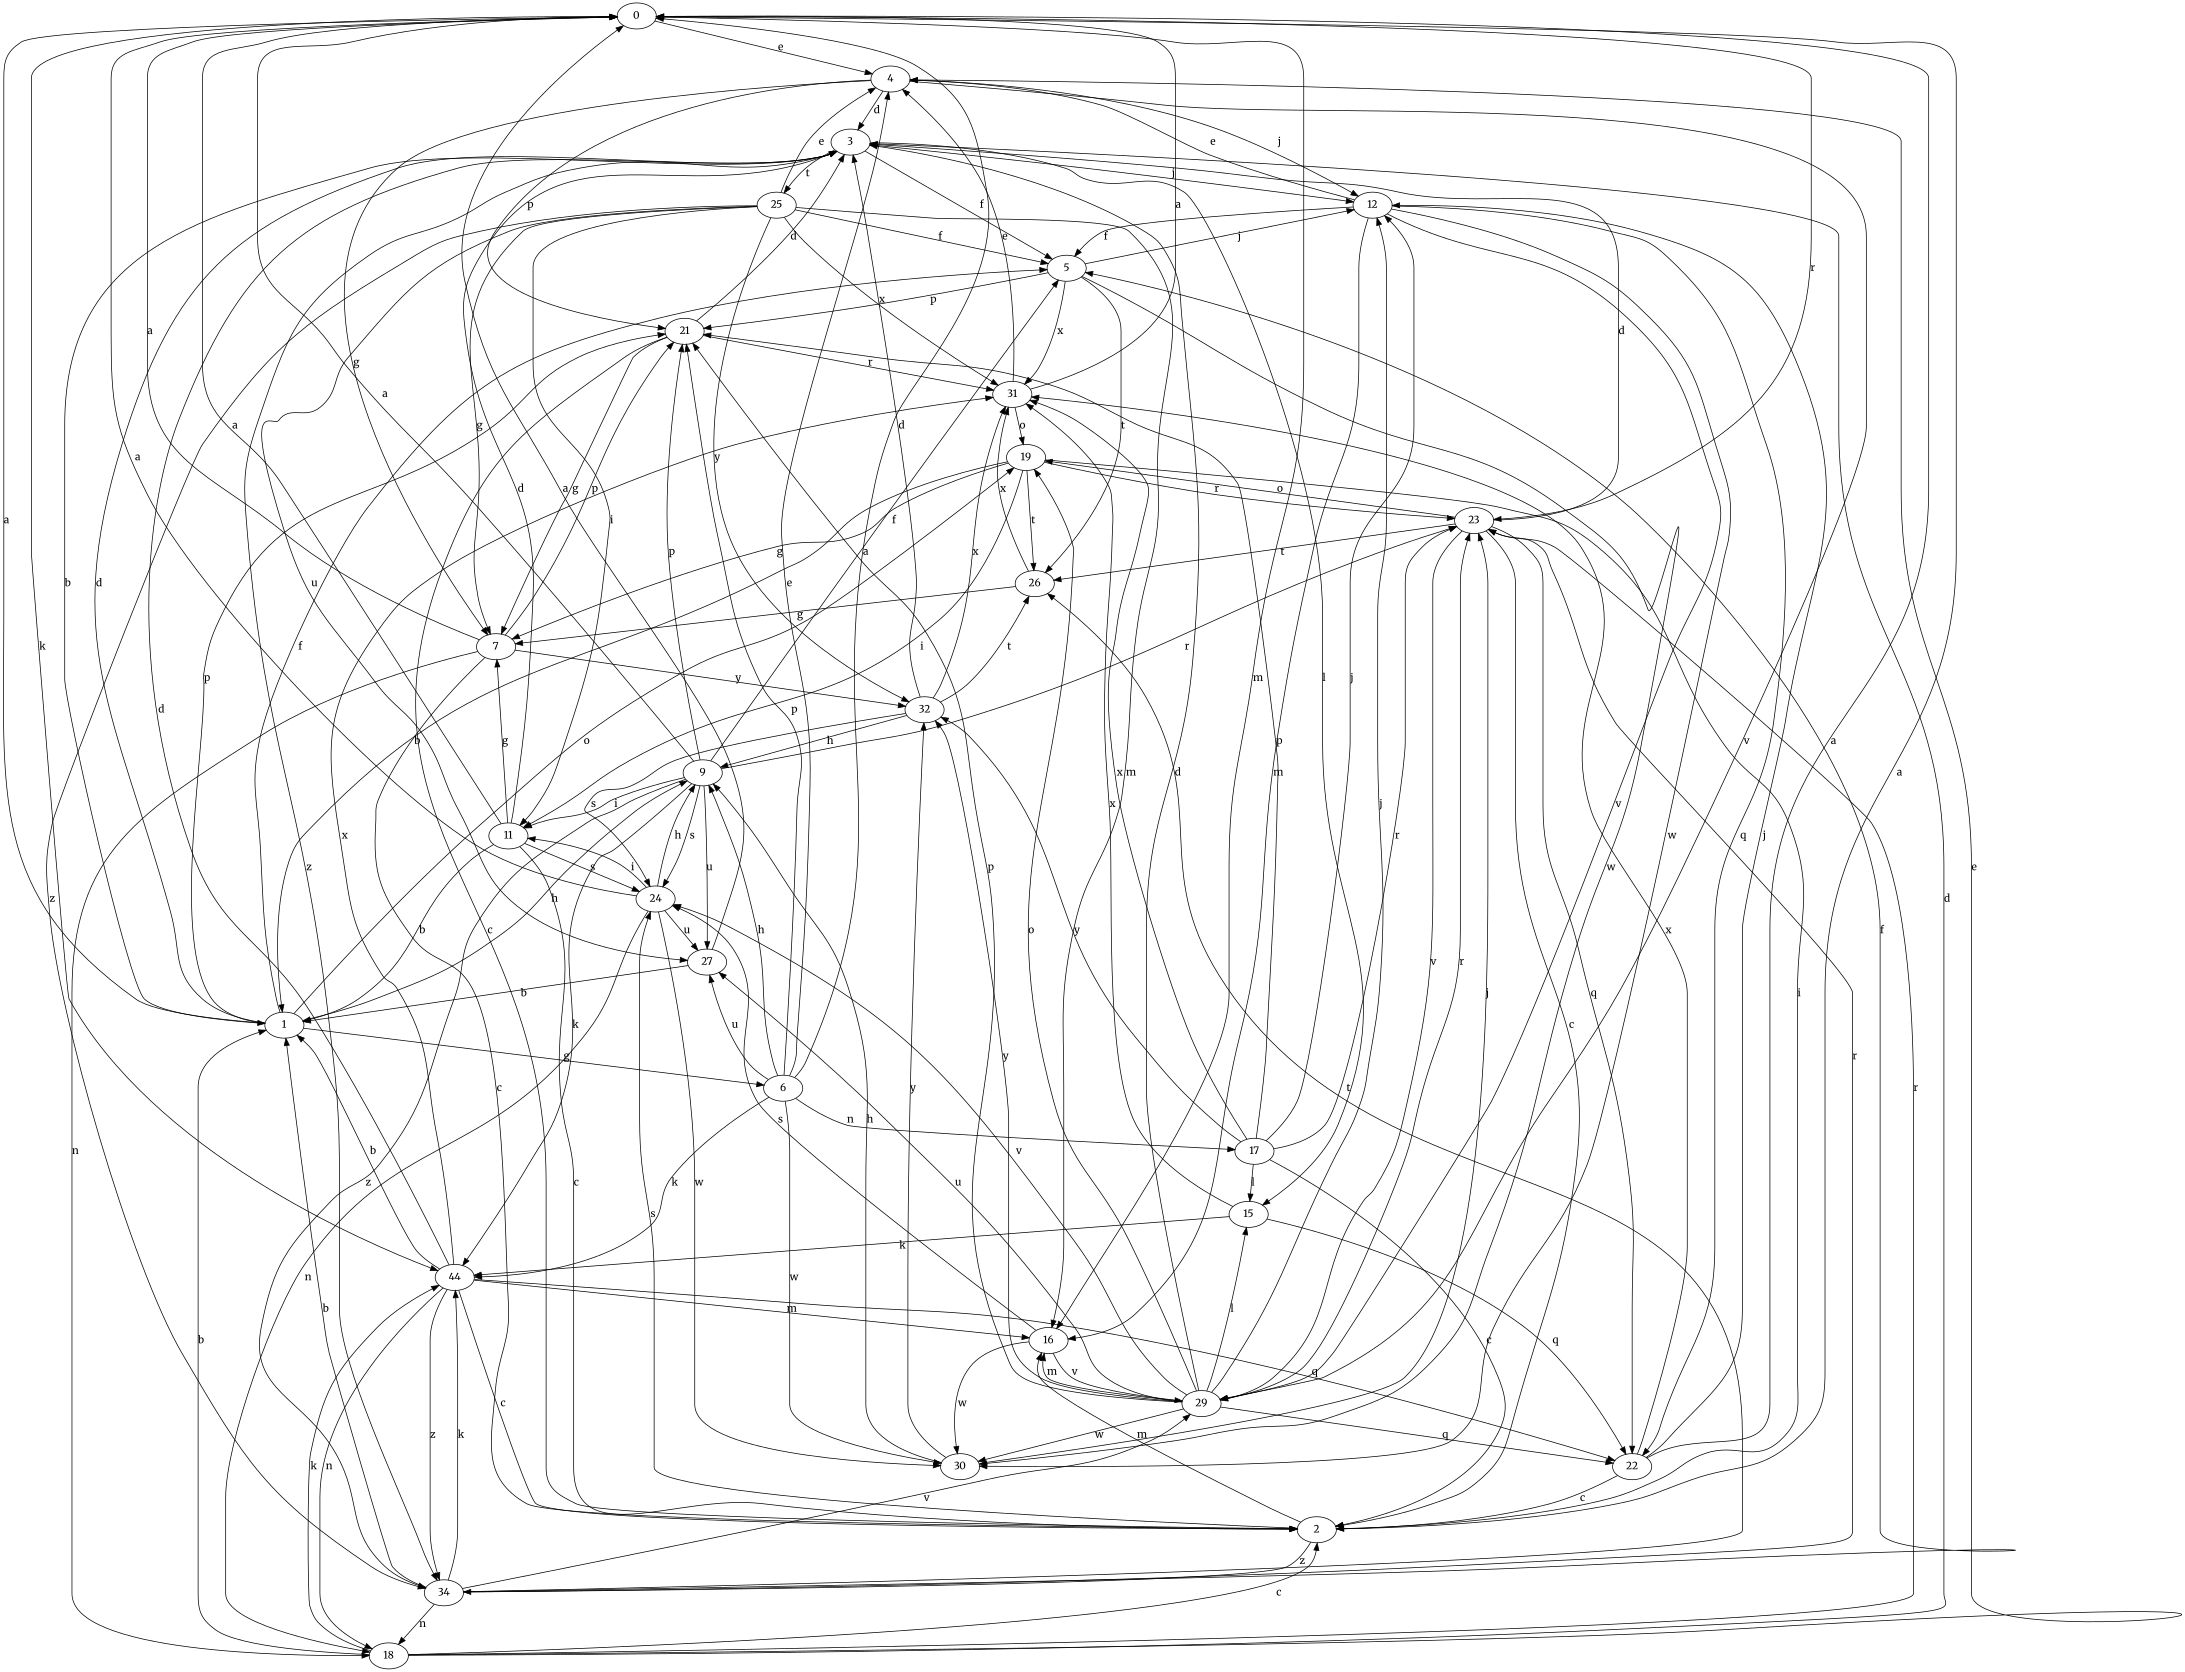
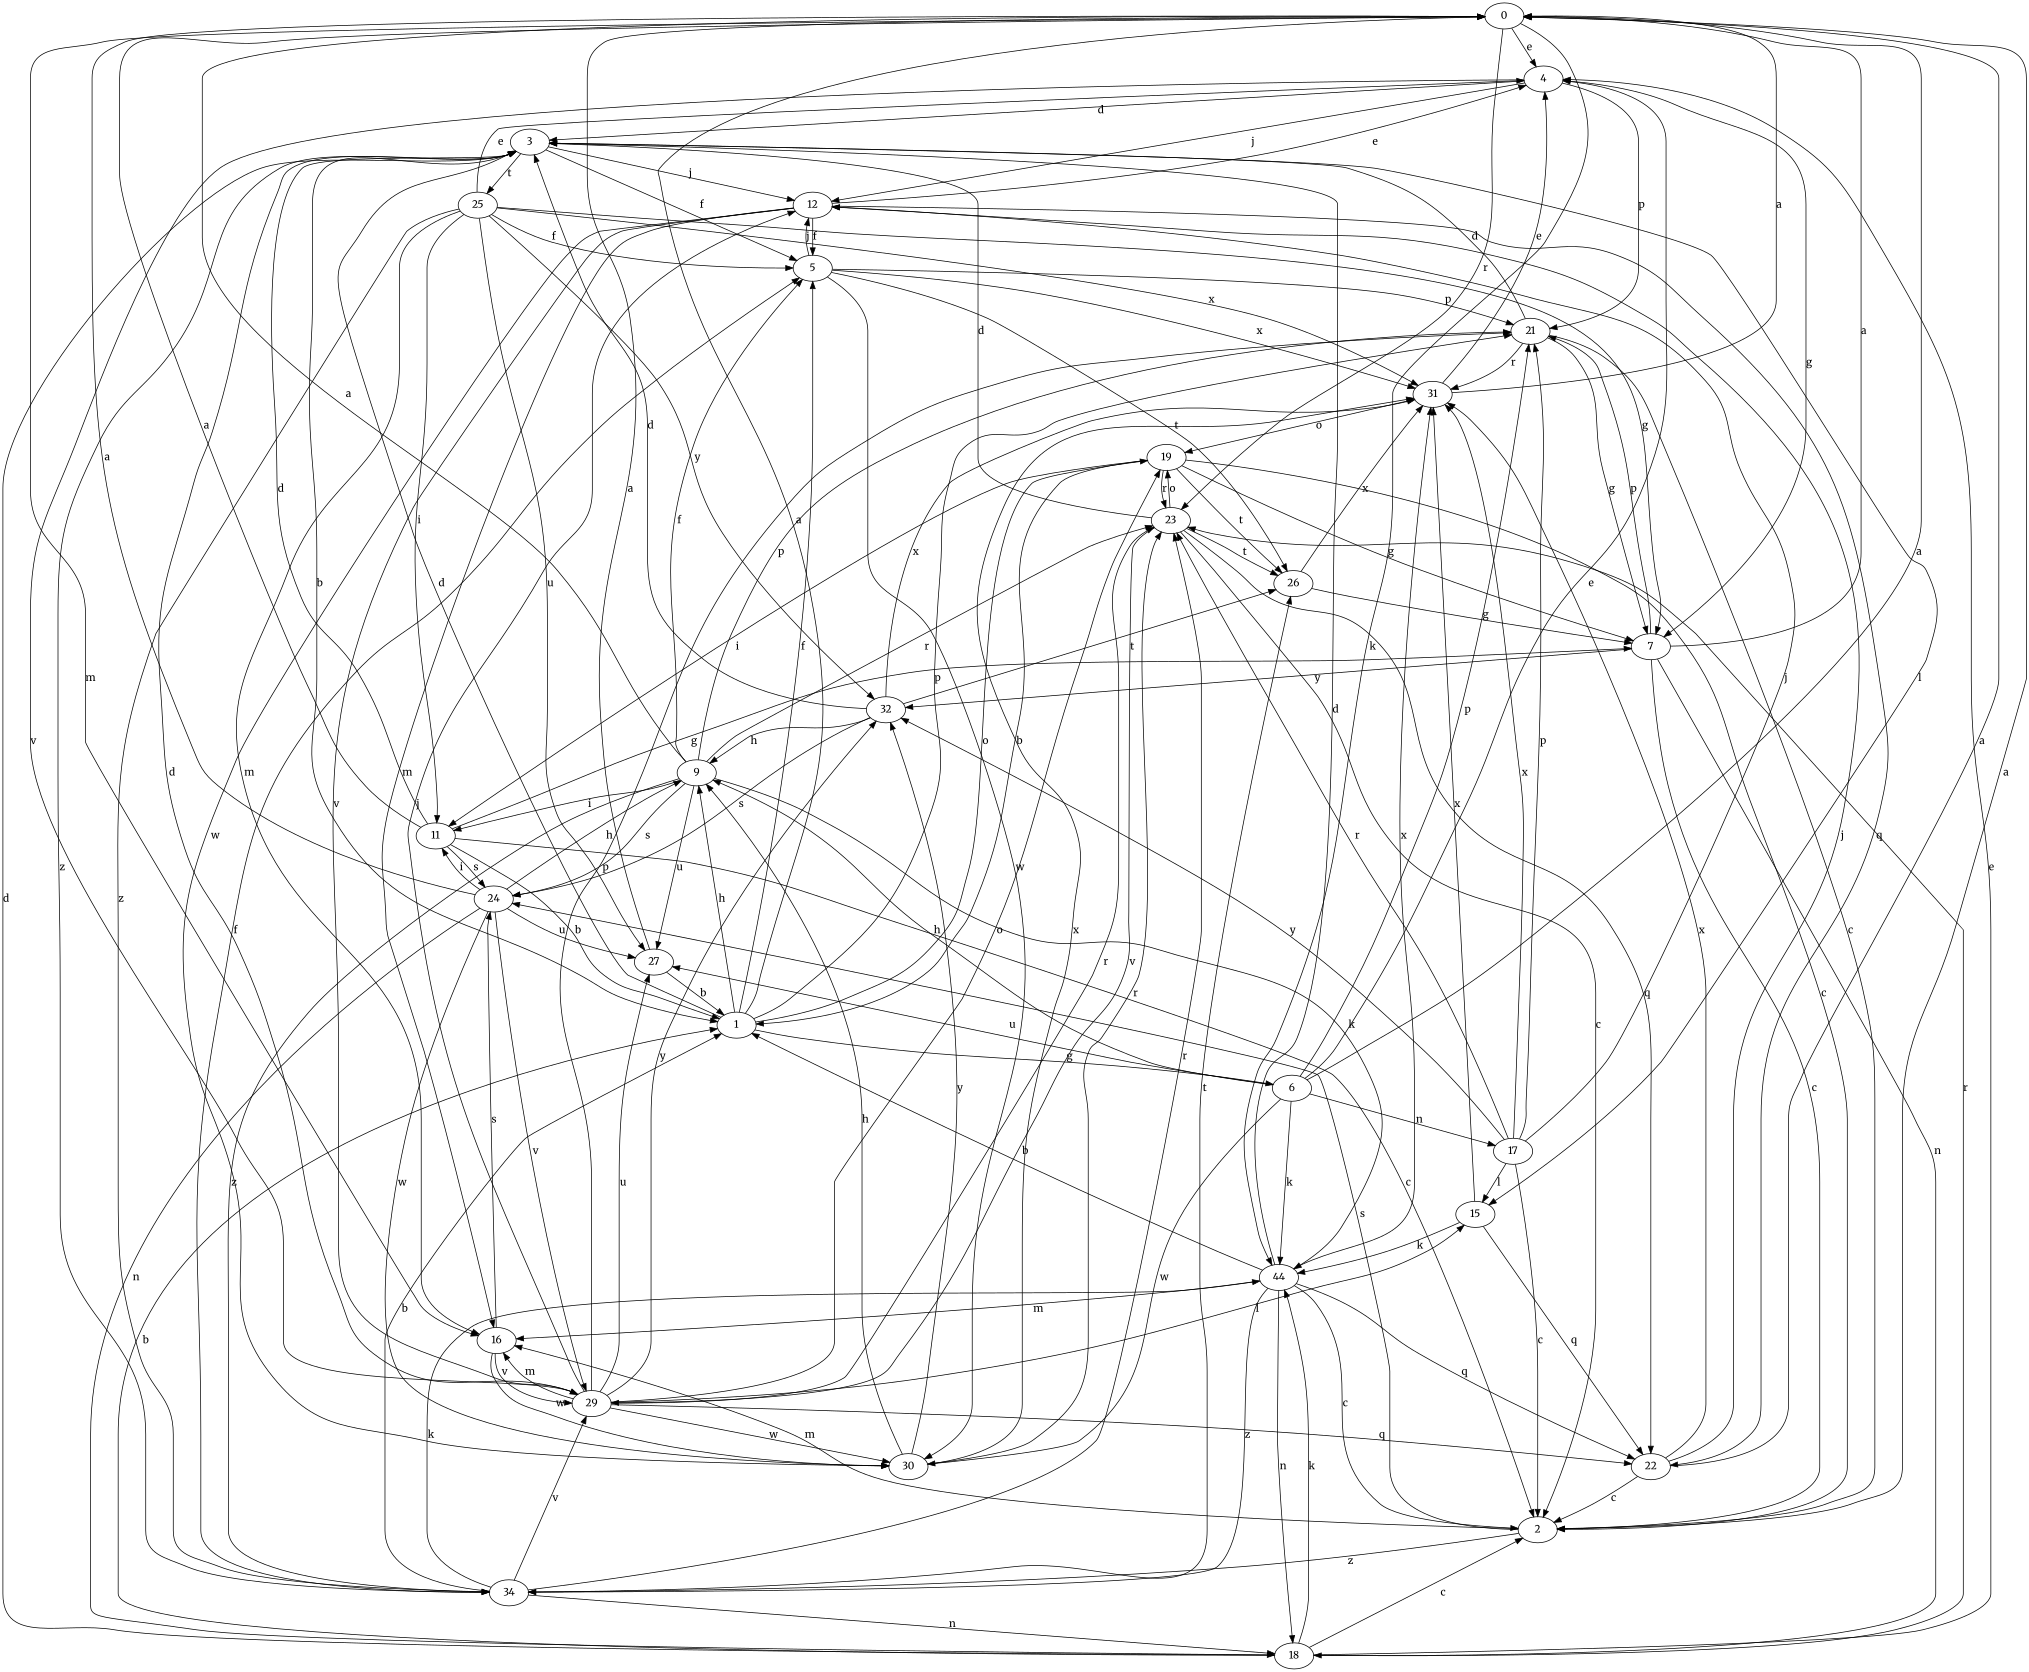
none -> (1055, 791)
(1488, 994) -> (1136, 994)
(1799, 994) -> (1824, 994)
(972, 1110) -> (530, 1150)
